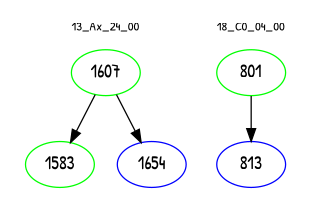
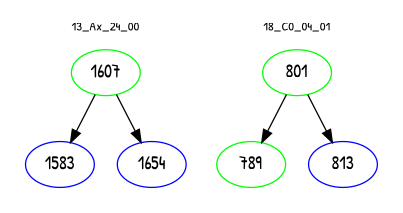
(251, 27) -> (297, 27)
(60, 164) -> (60, 164)
none -> (251, 164)
